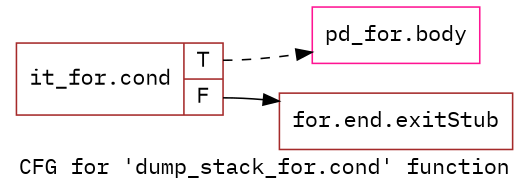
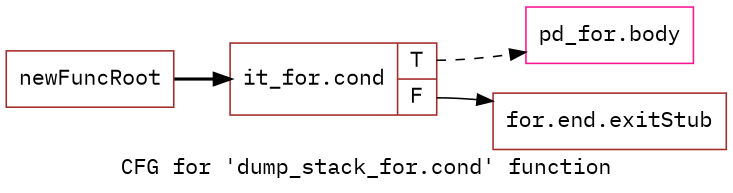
none -> (90, 79)
